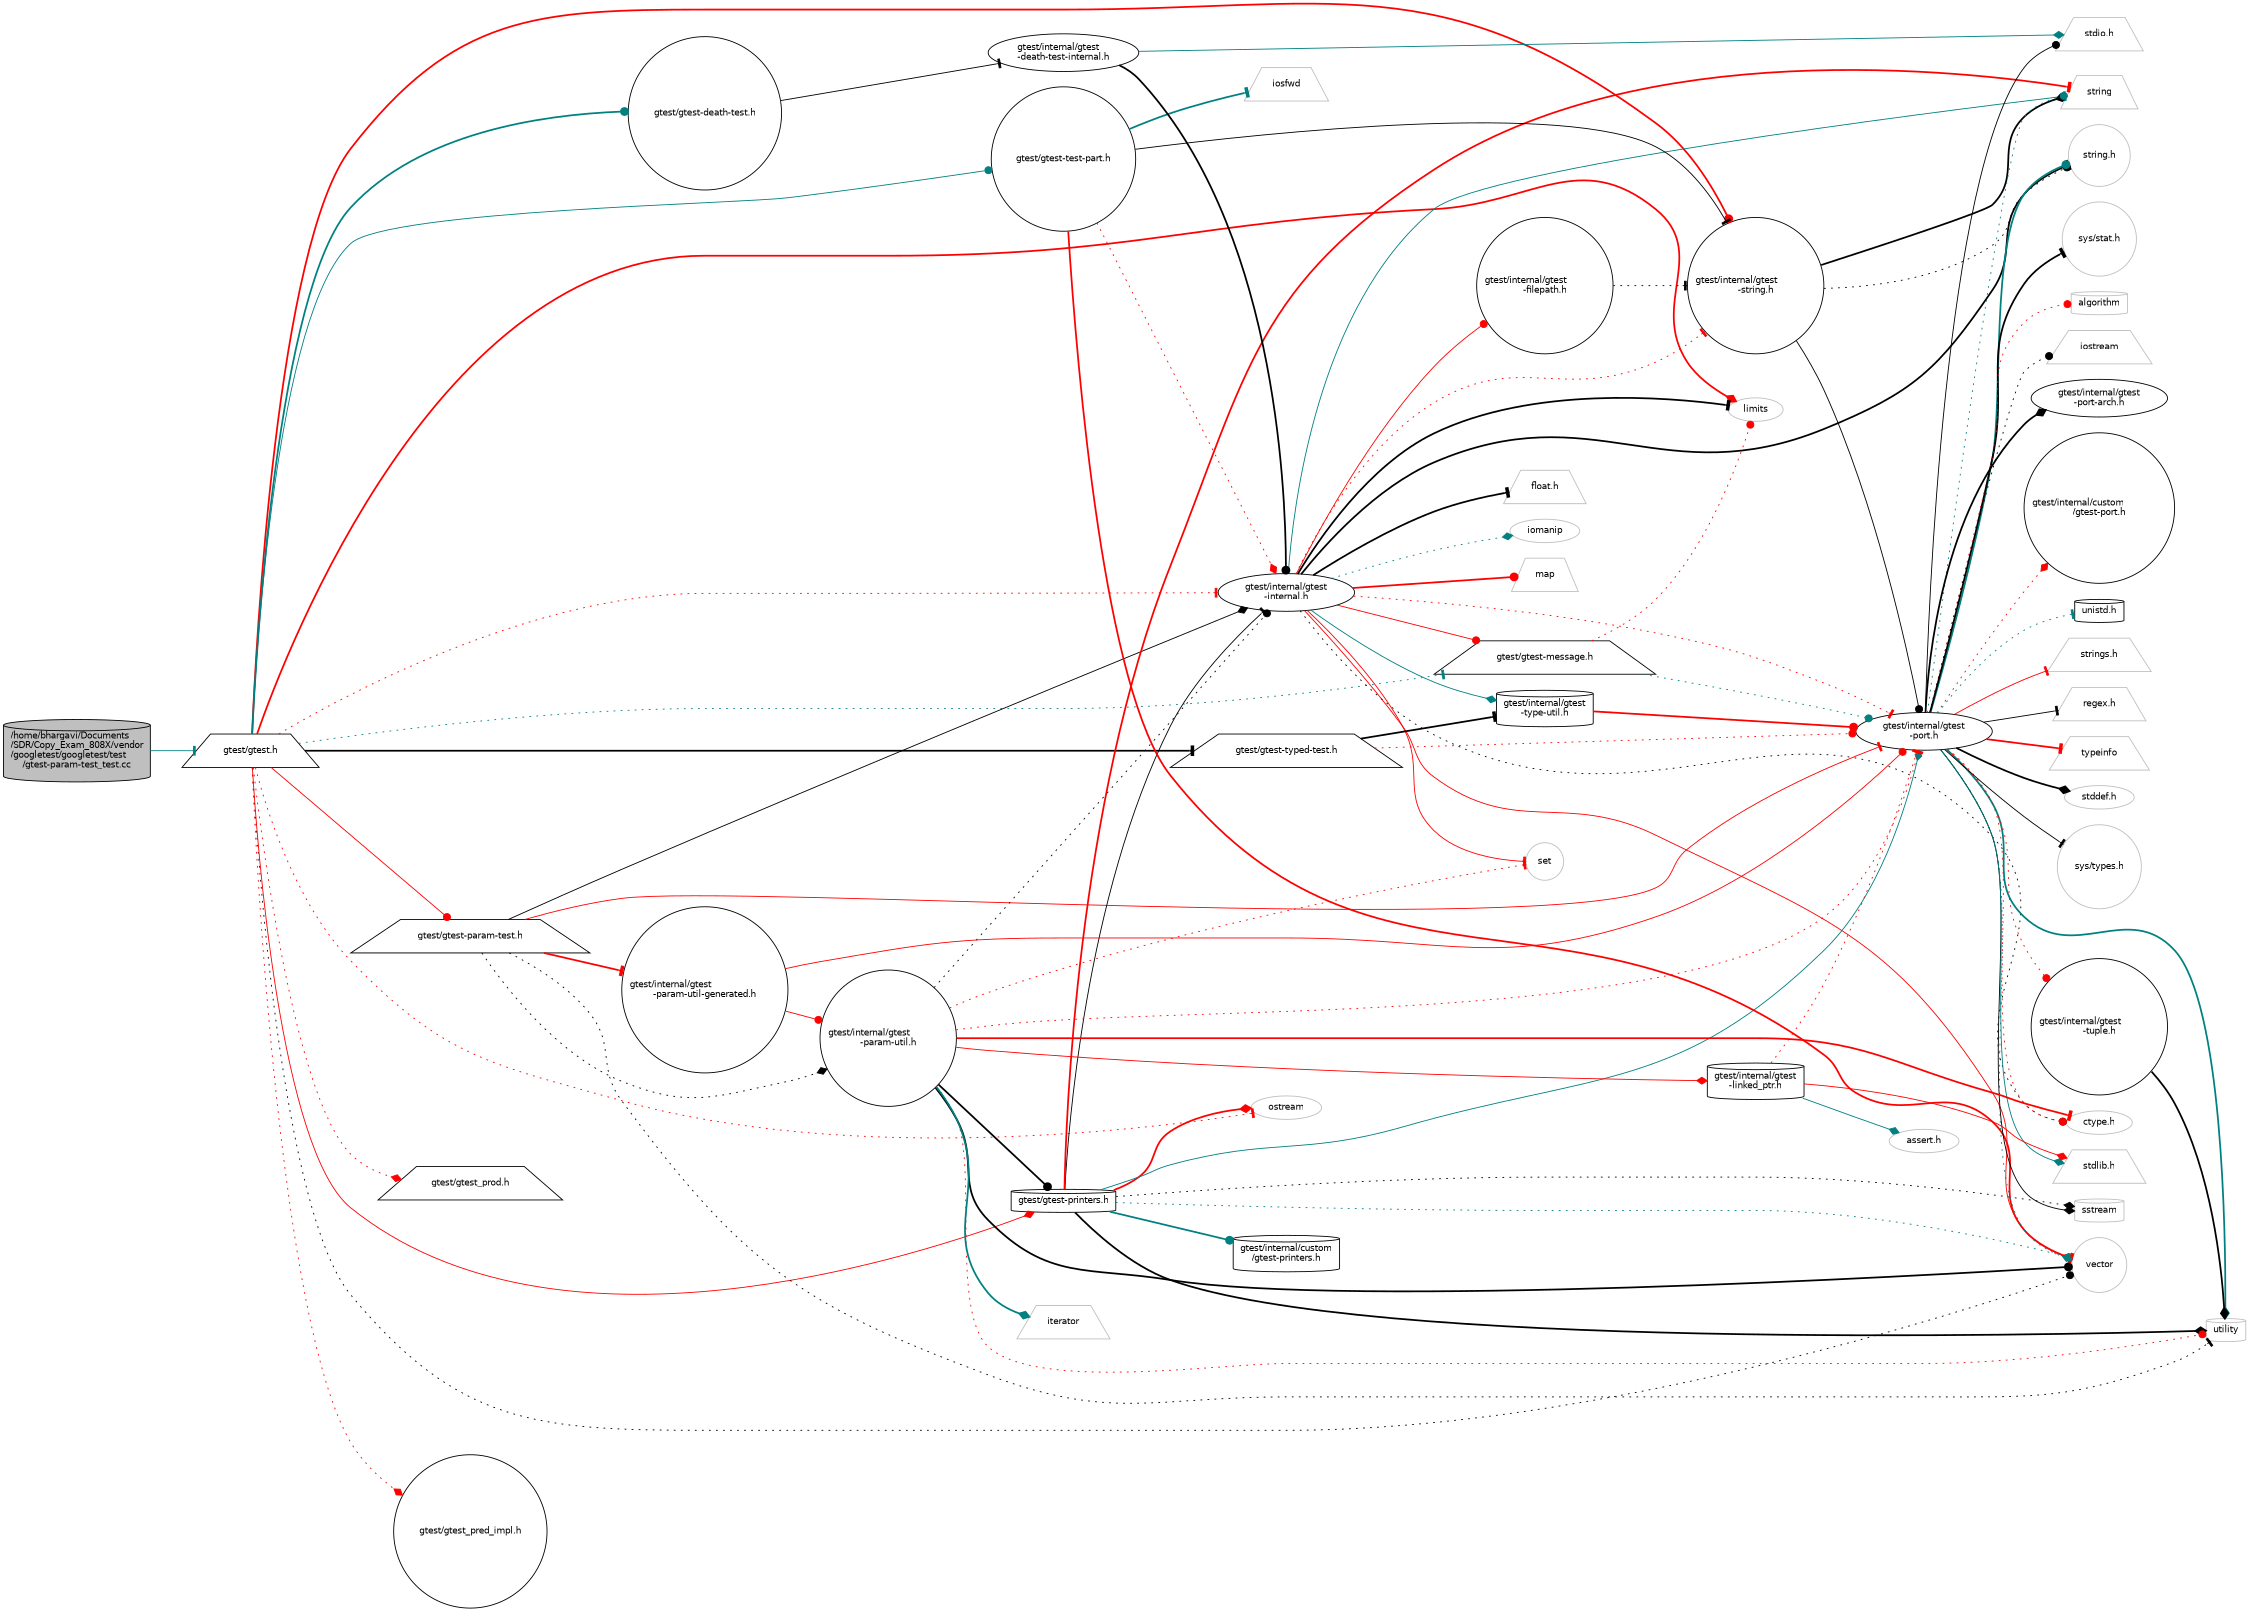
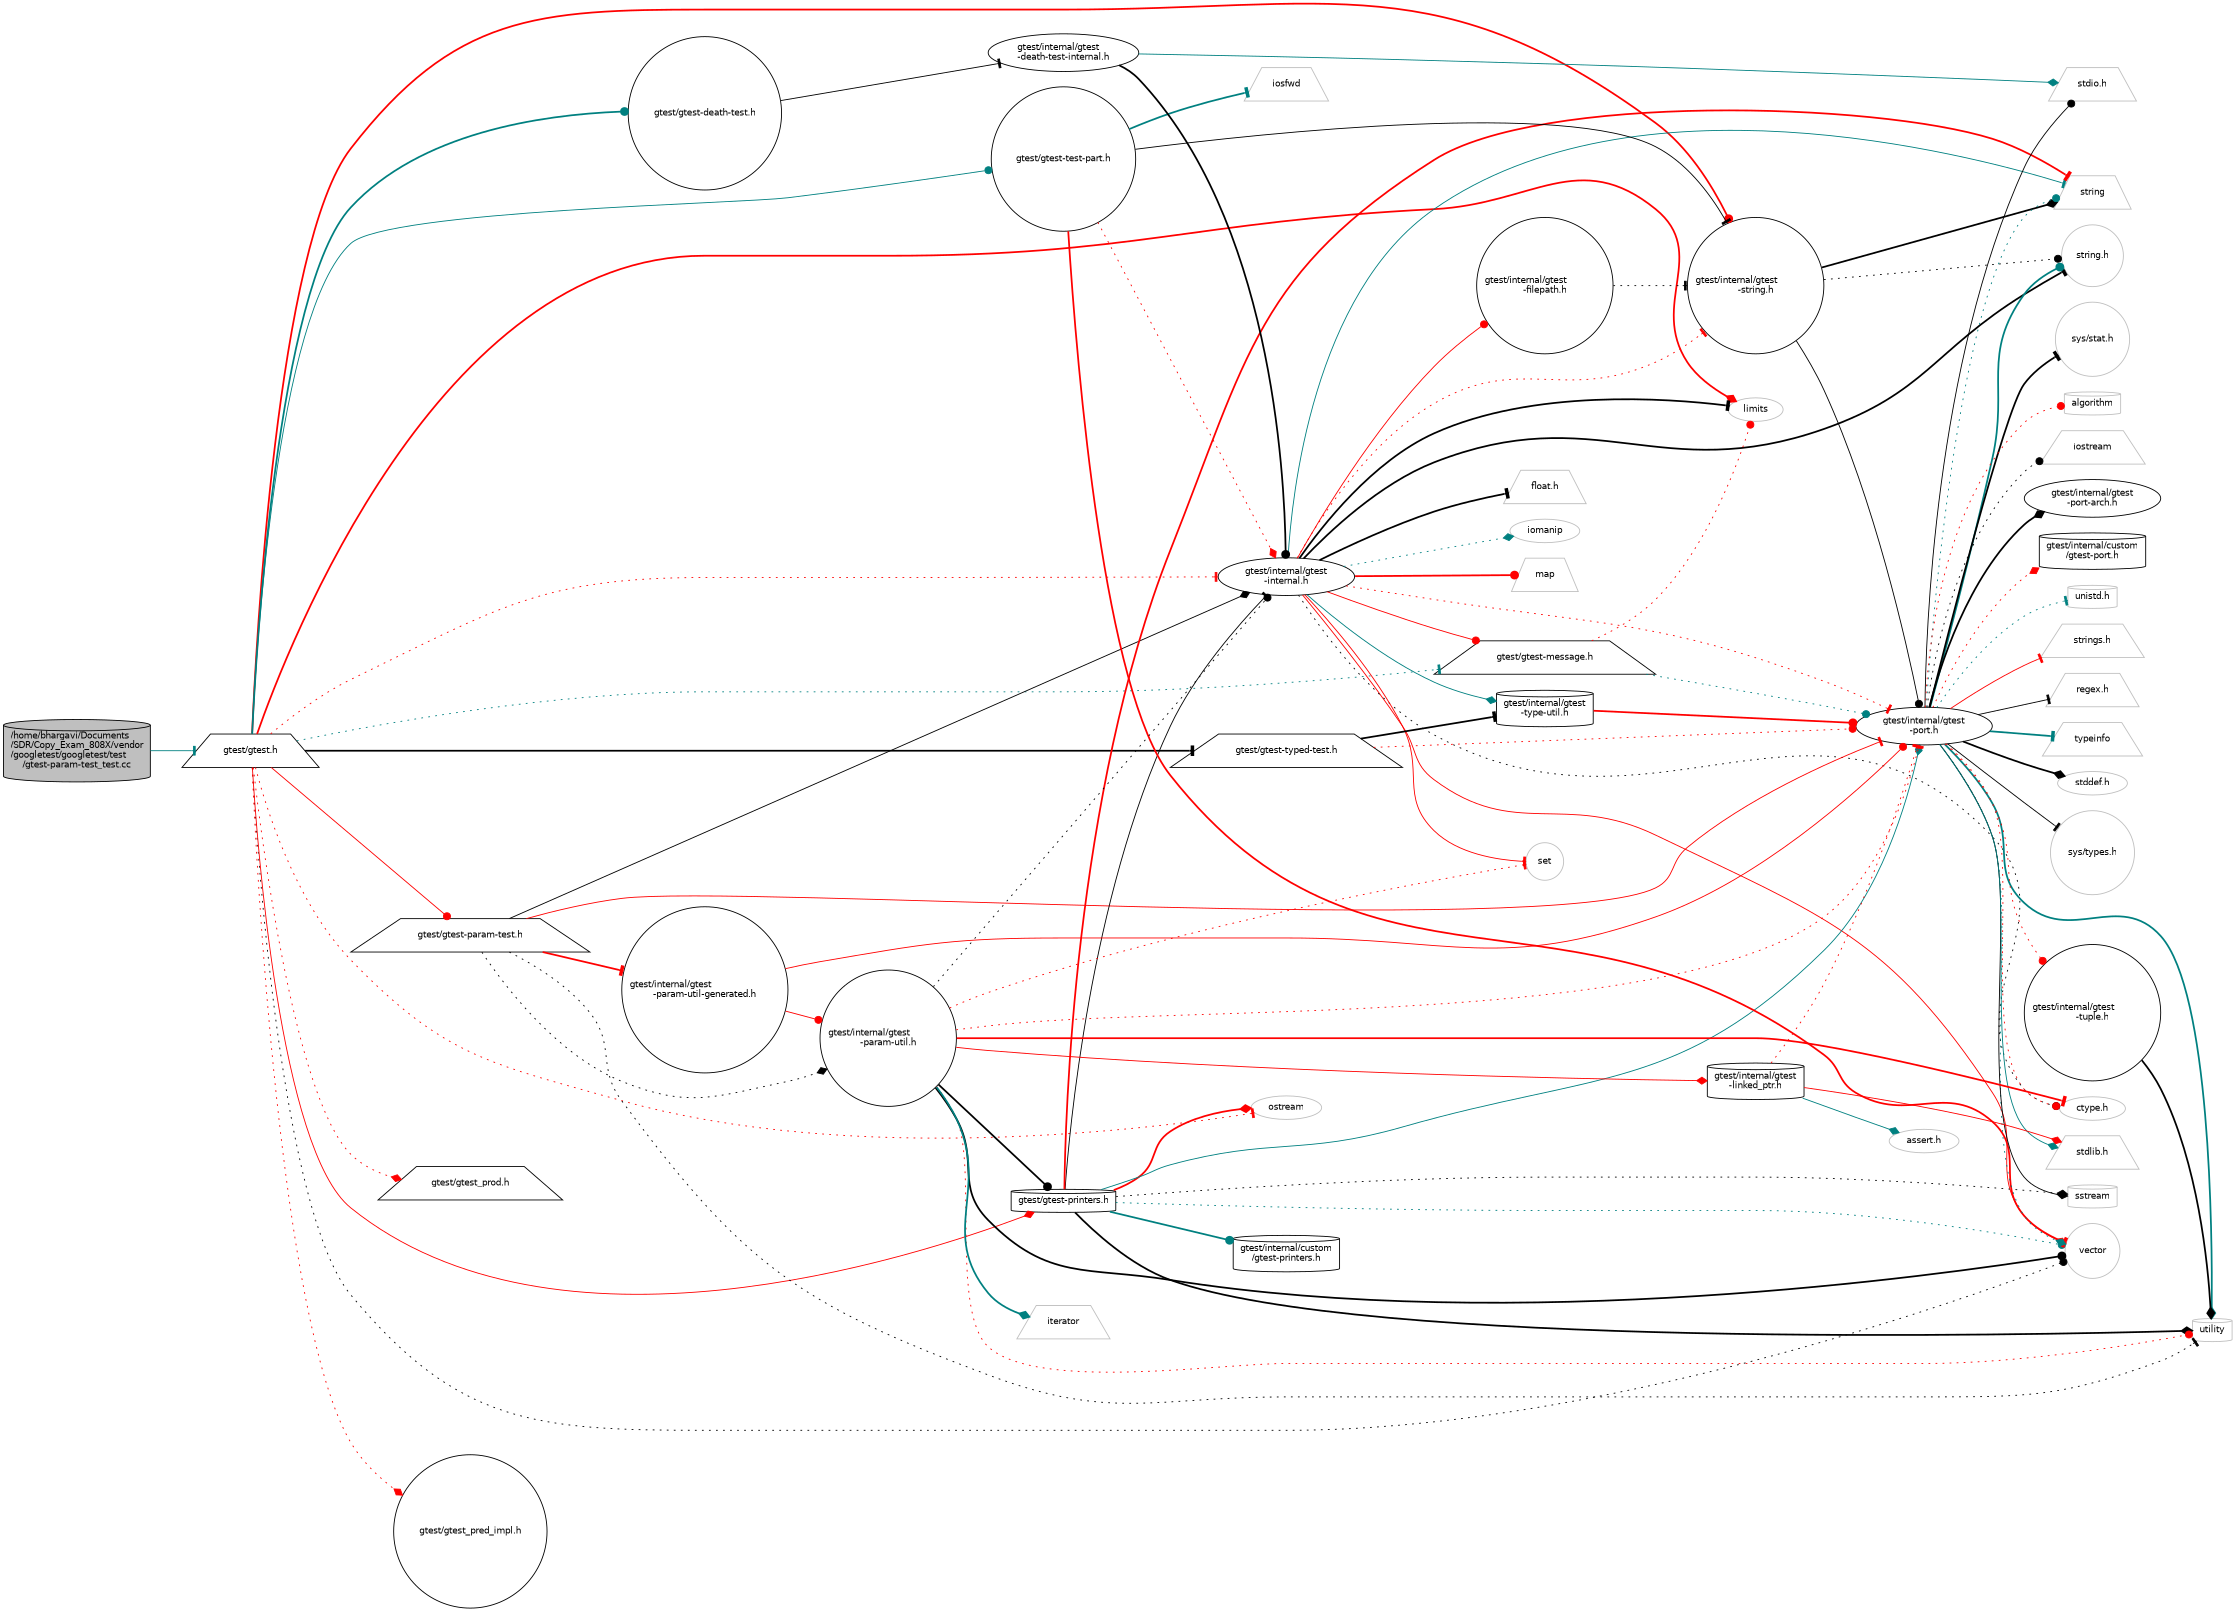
(2099, 508) -> (2093, 551)
(2099, 611) -> (2093, 597)
(2022, 744) -> (2020, 734)
